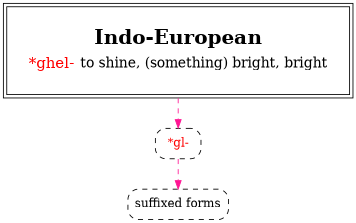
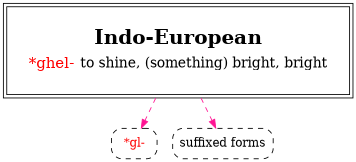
(178, 170) -> (207, 109)
